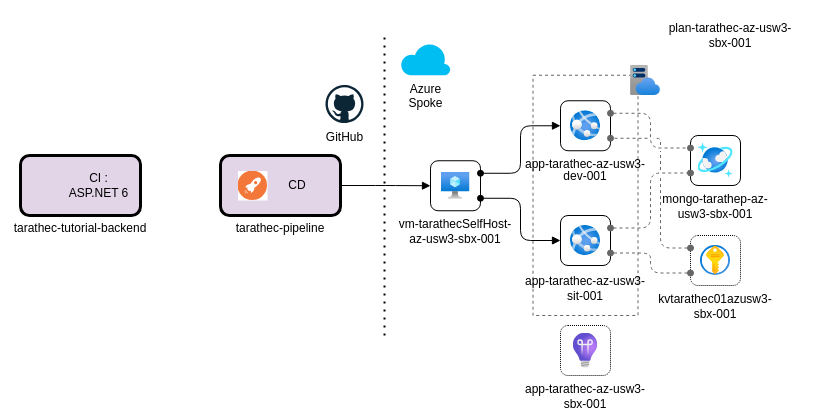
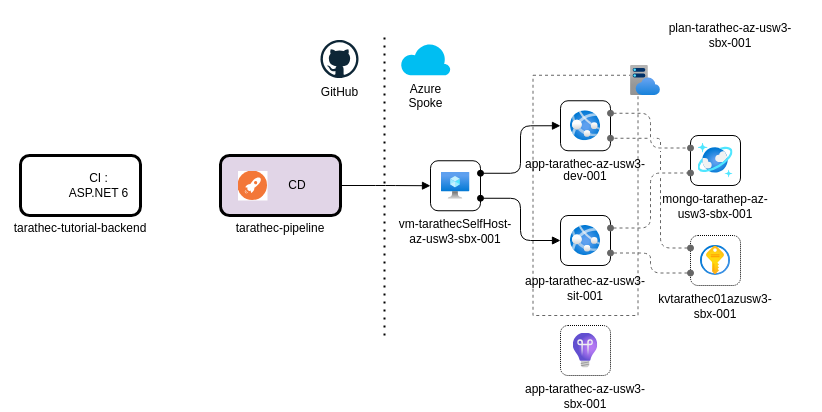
(345, 104) -> (340, 59)
(81, 186) -> (81, 186)
